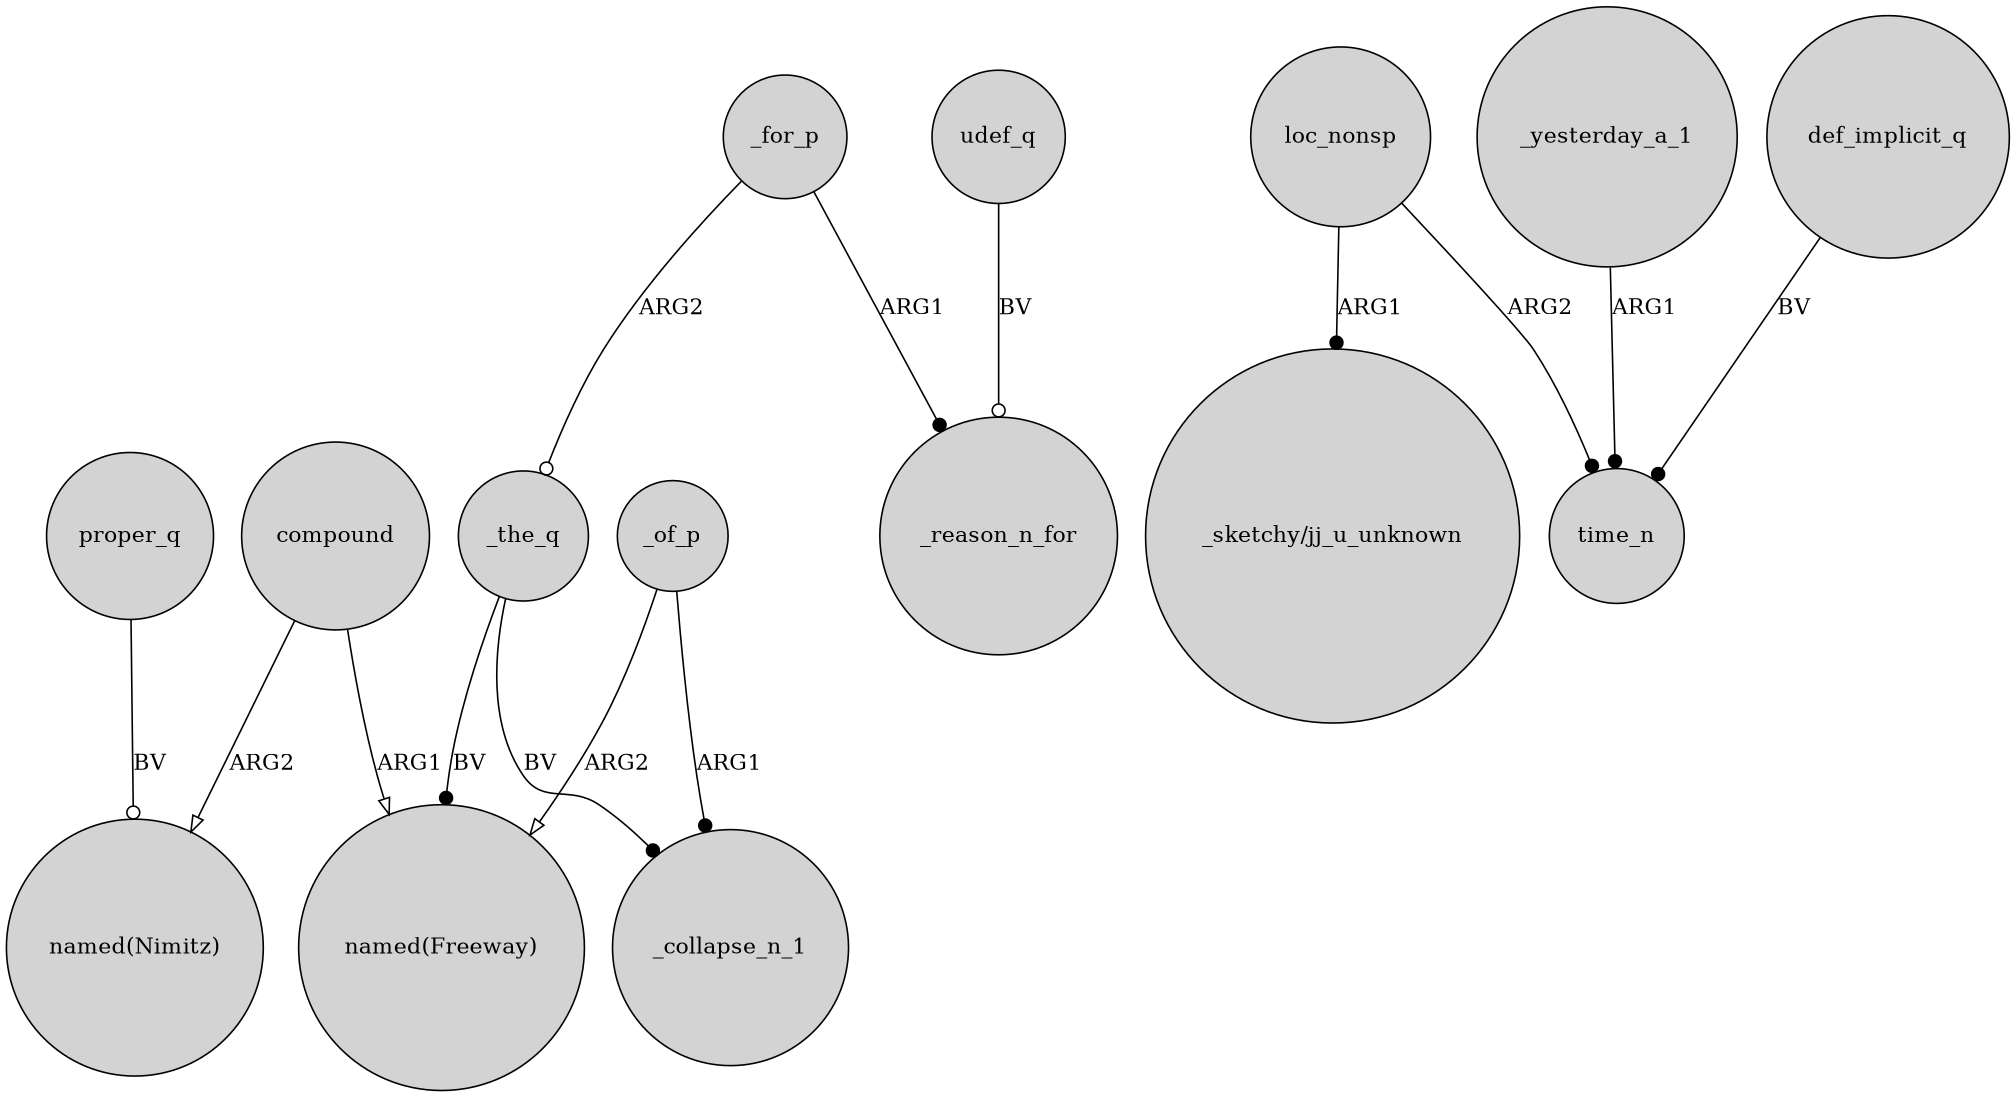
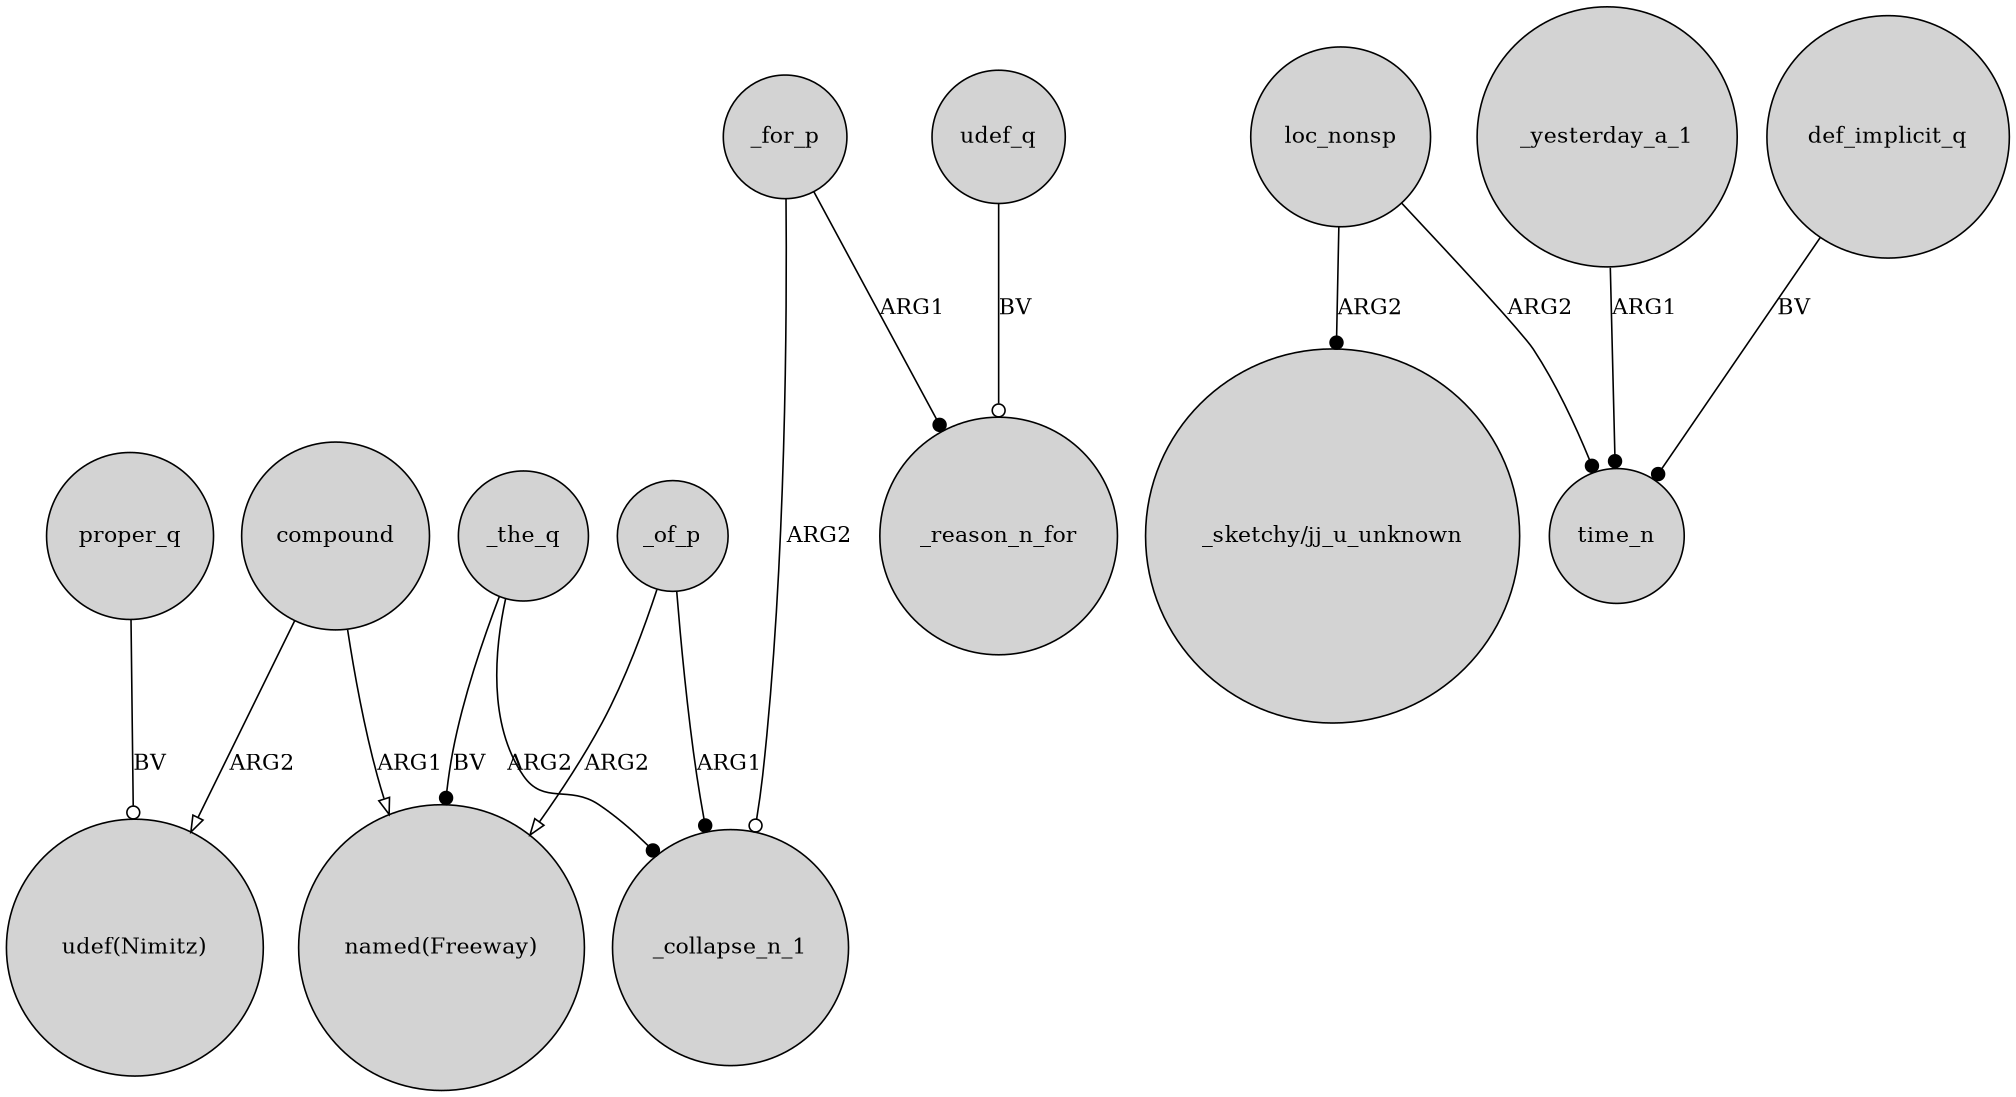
(1370, 308) -> (1370, 308)
(629, 311) -> (781, 509)
(540, 764) -> (540, 764)
(135, 948) -> (135, 948)
